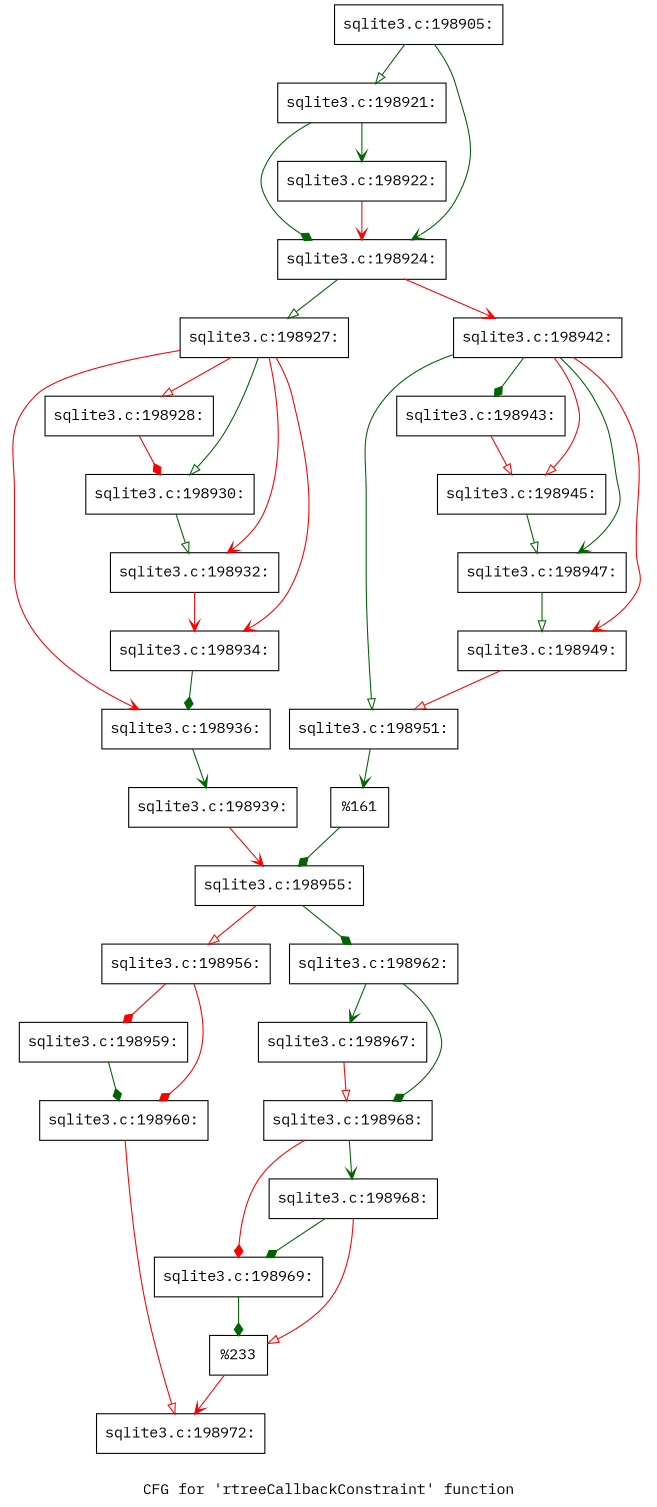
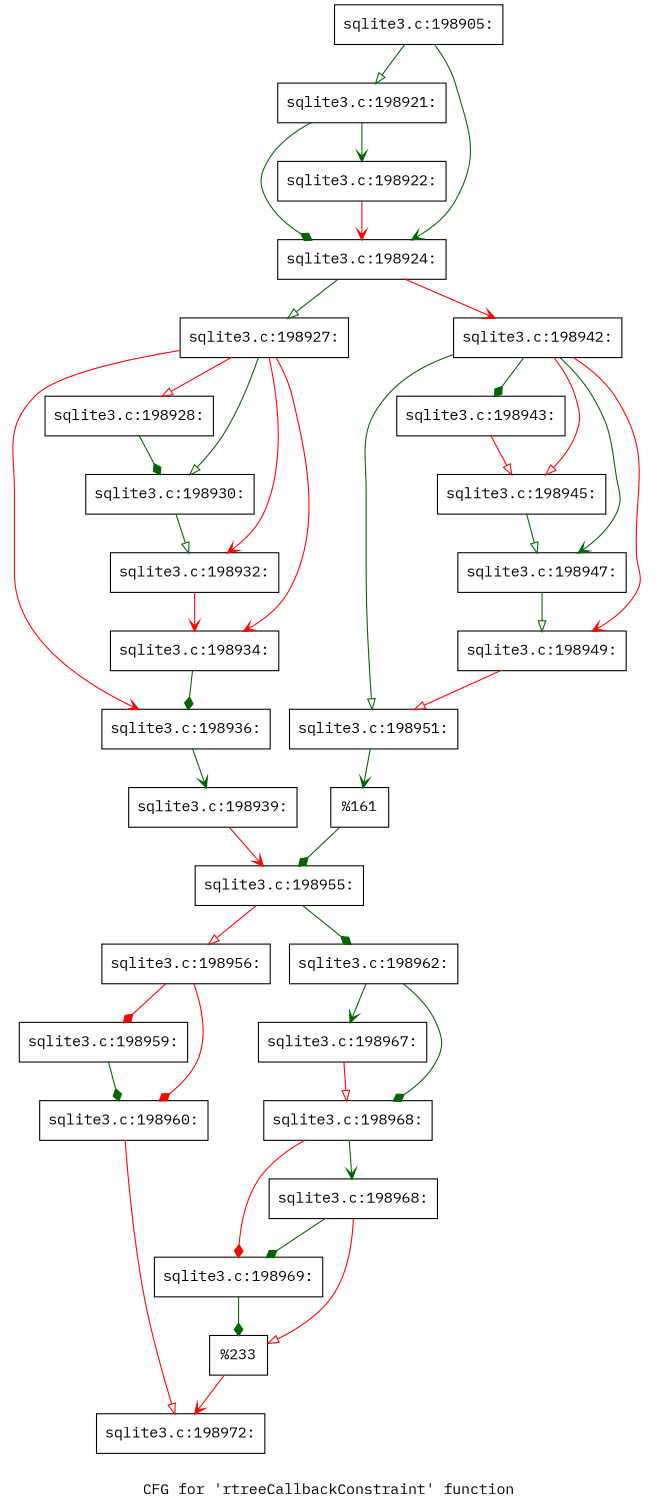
(147, 450) -> (147, 450)
